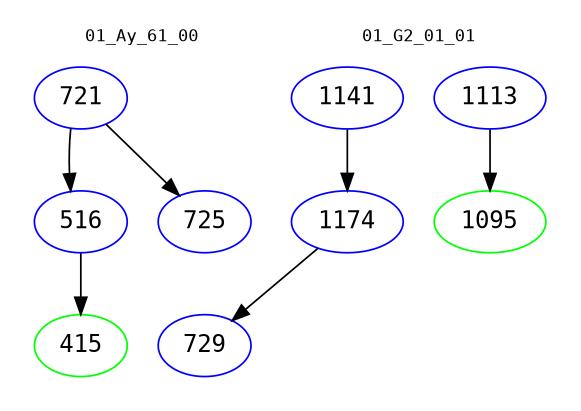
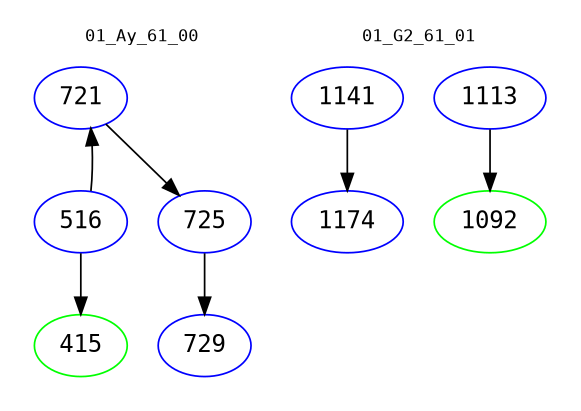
(420, 37) -> (420, 37)
(69, 151) -> (92, 168)
(490, 222) -> (490, 222)
(282, 279) -> (205, 275)
